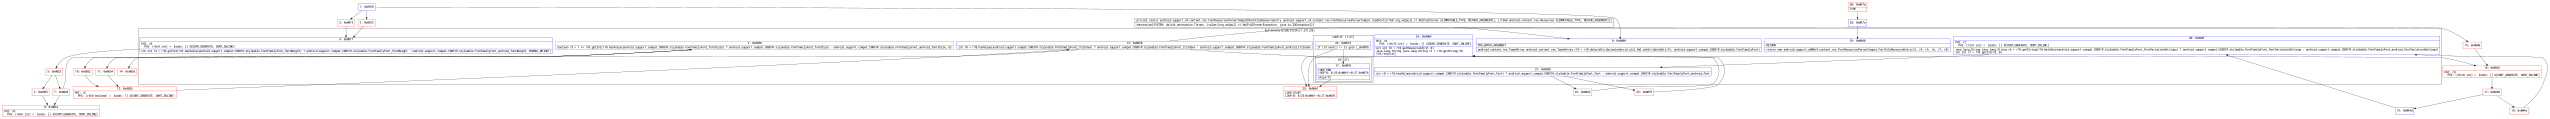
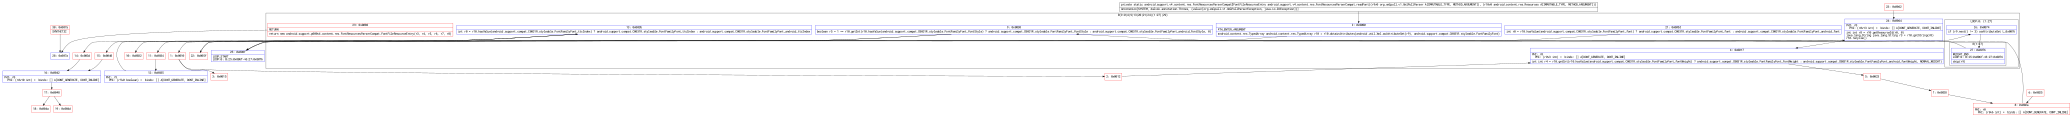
(367, 7) -> (177, 56)
(1005, 9) -> (731, 41)
(1853, 9) -> (59, 32)
(346, 31) -> (1821, 44)
(1858, 32) -> (163, 32)
(755, 45) -> (1014, 30)
(1858, 45) -> (360, 30)
(2197, 45) -> none
(1343, 48) -> (1981, 32)
(1832, 56) -> (75, 65)
(364, 57) -> (1575, 41)
(1306, 58) -> (1107, 41)
(1325, 70) -> (1961, 54)
(2492, 72) -> (52, 77)
(48, 81) -> none
(90, 81) -> none
(1563, 82) -> none
(125, 92) -> (156, 77)
(1310, 92) -> (238, 56)
(2405, 111) -> (63, 109)
